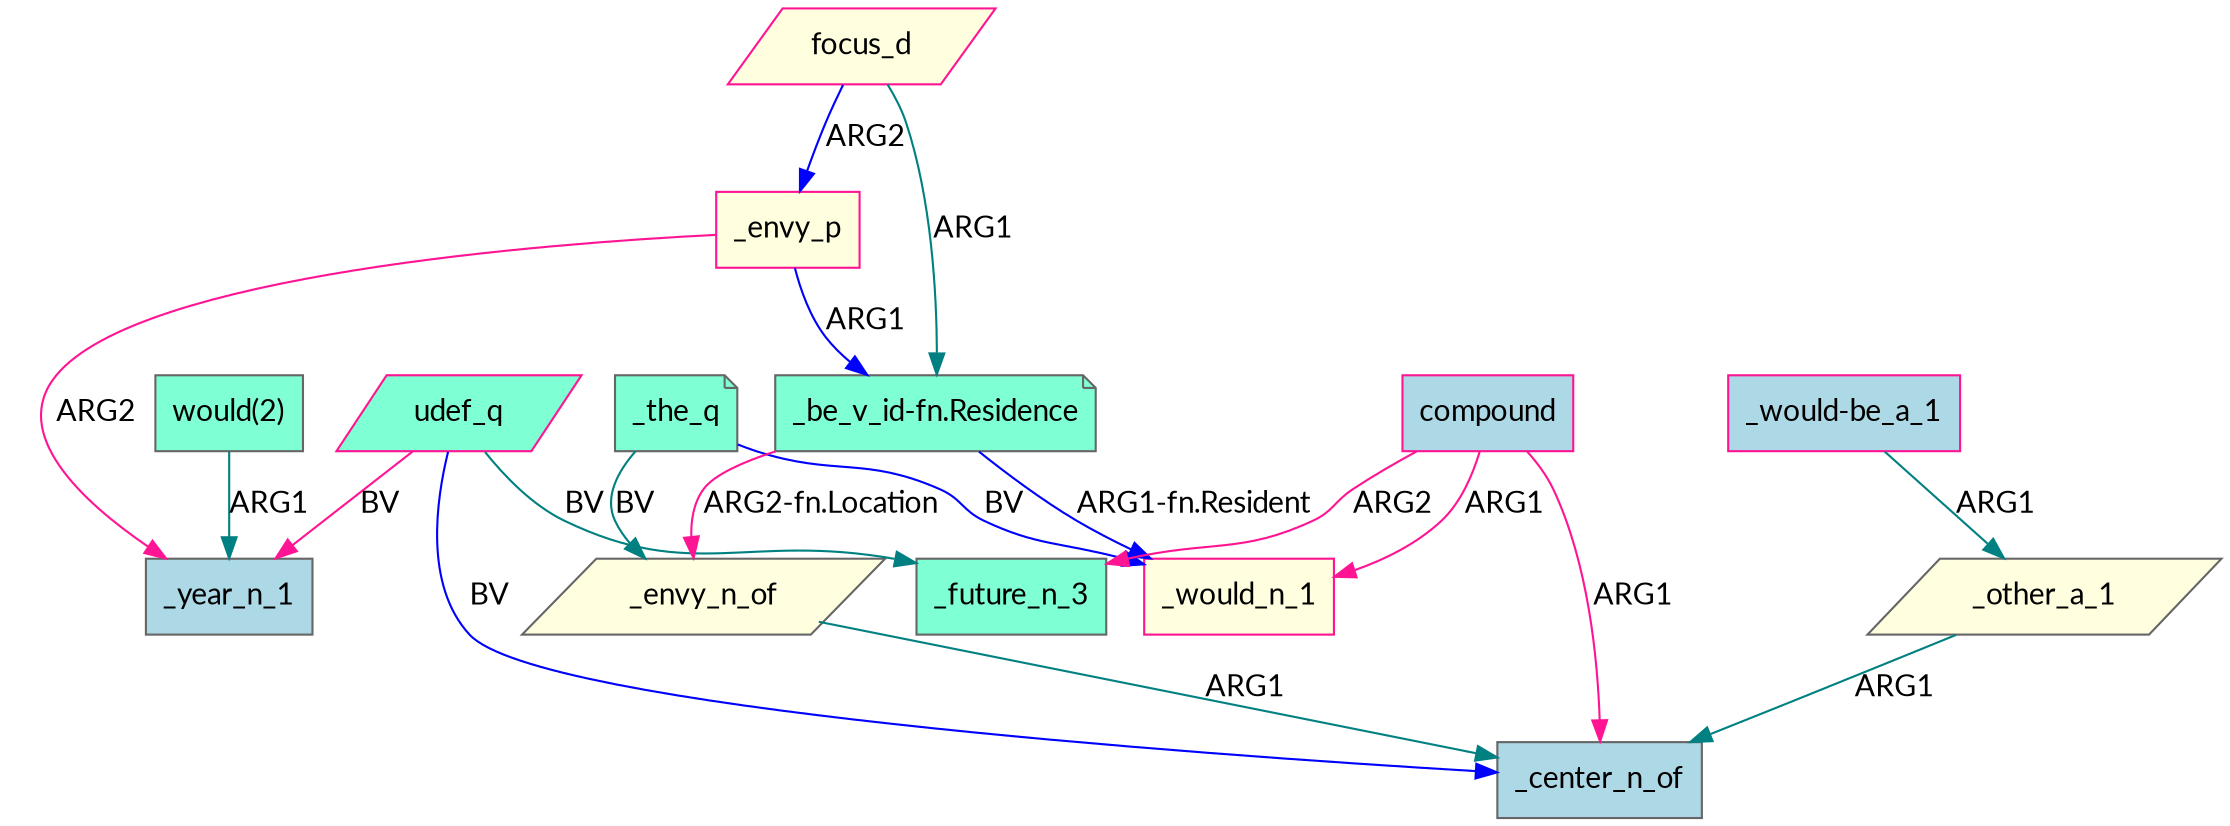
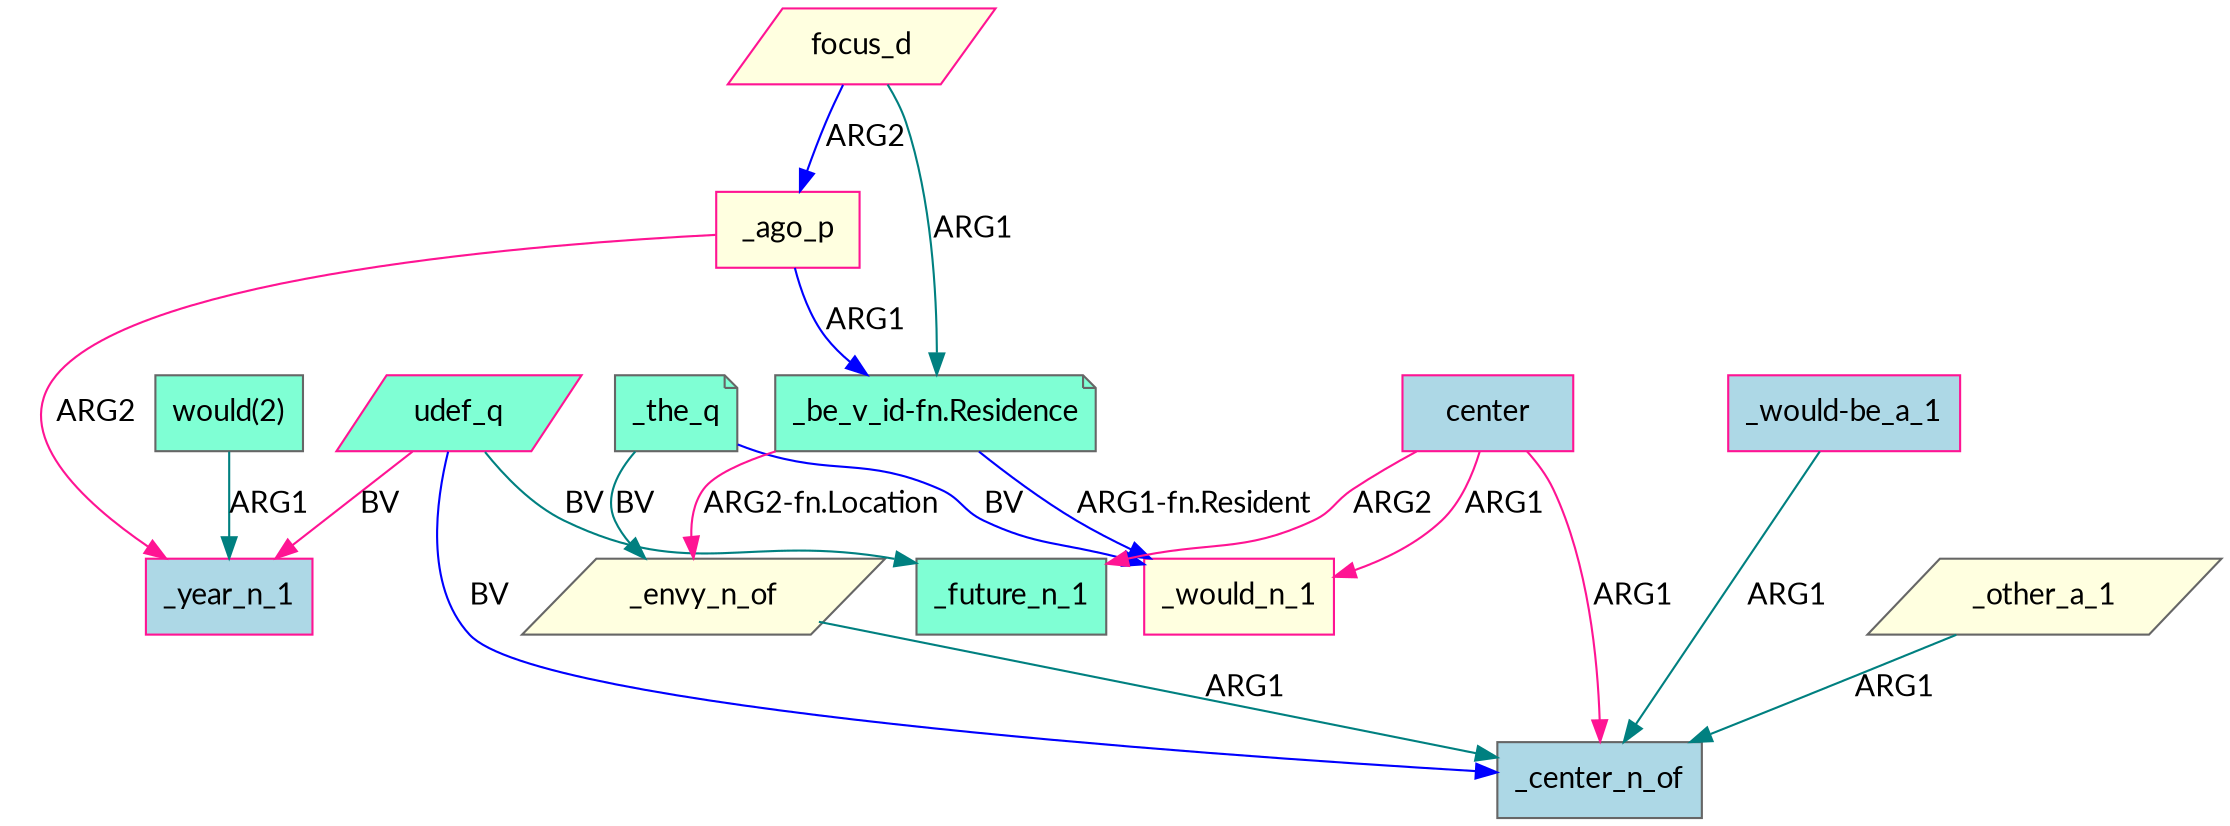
(788, 230) -> (788, 230)
(1488, 413) -> (1488, 413)
(1936, 498) -> (1728, 588)
(229, 597) -> (229, 597)
(1011, 597) -> (1011, 597)
